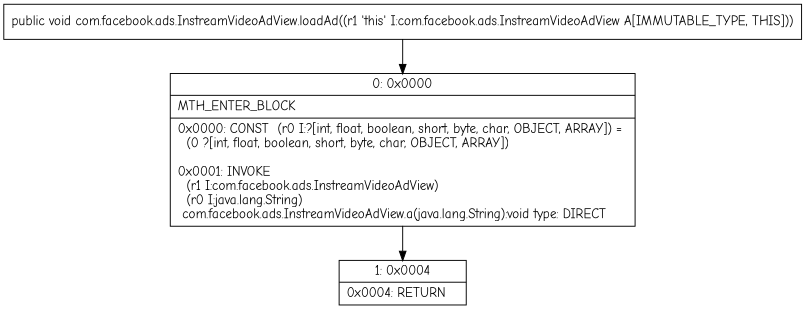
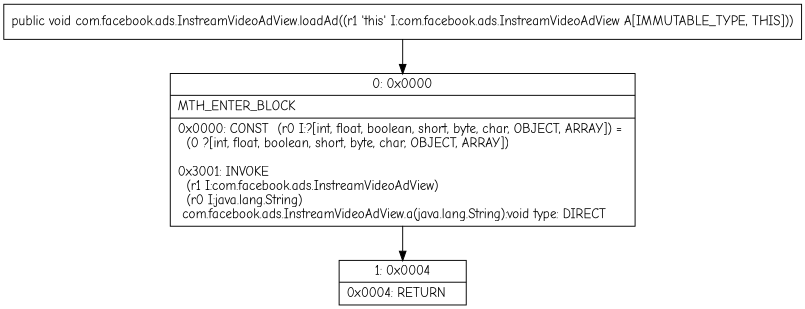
(229, 172) -> (228, 172)
